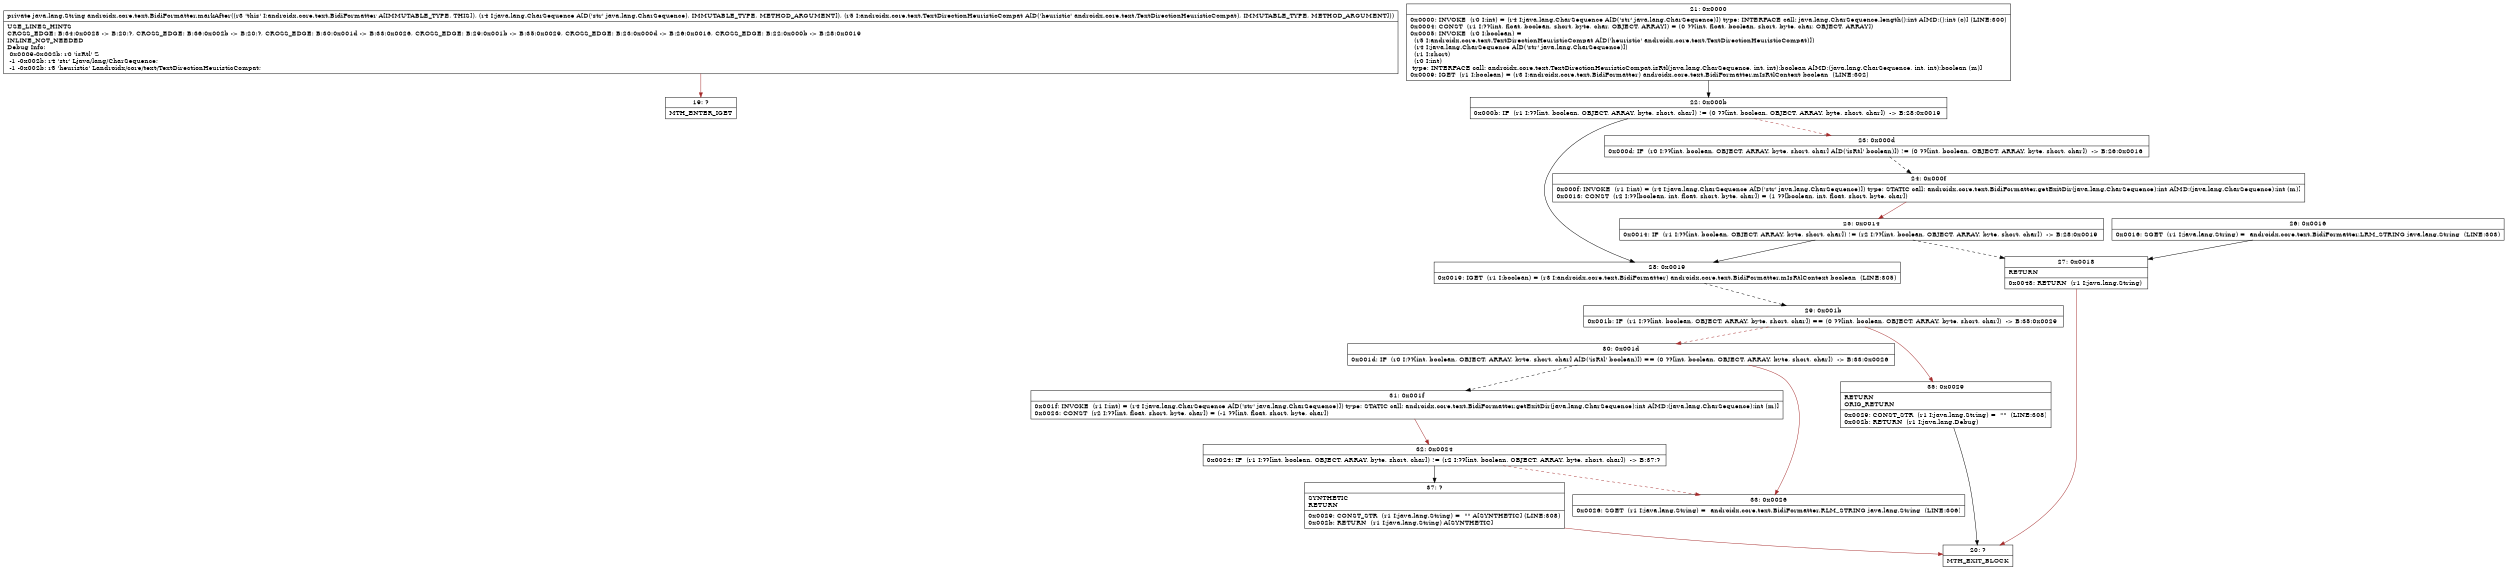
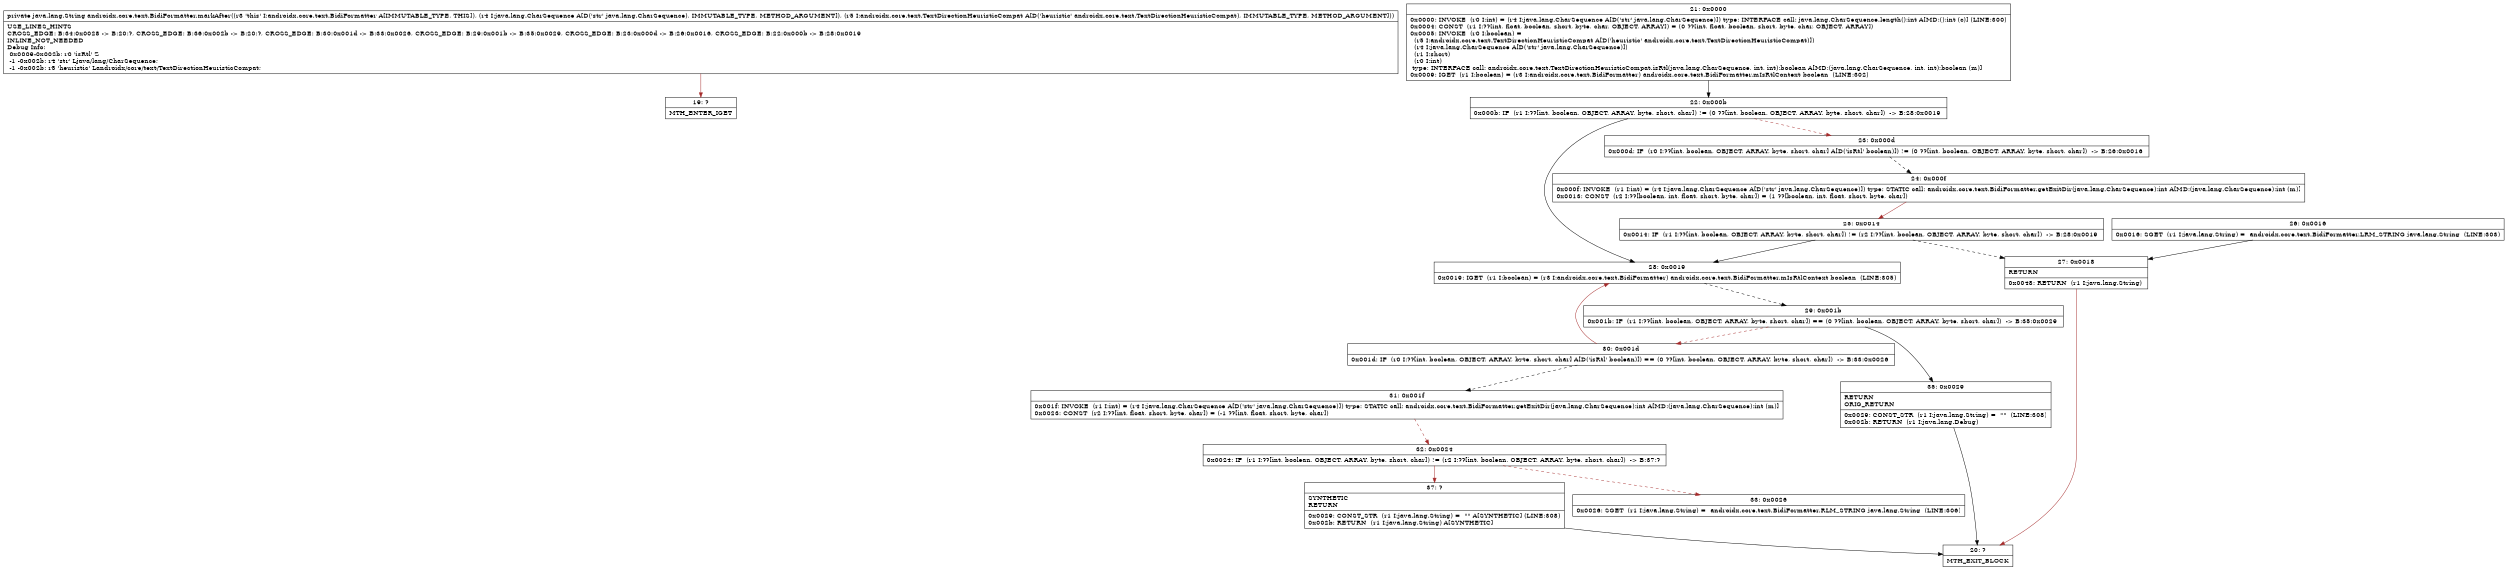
(1902, 346) -> (1902, 346)
(1799, 416) -> (1576, 312)
(1421, 430) -> (1421, 430)
(1435, 472) -> (1435, 472)
(1751, 544) -> (1751, 544)
